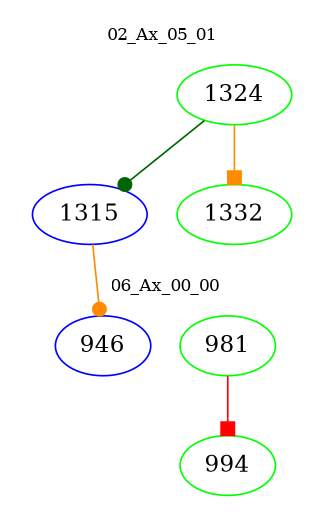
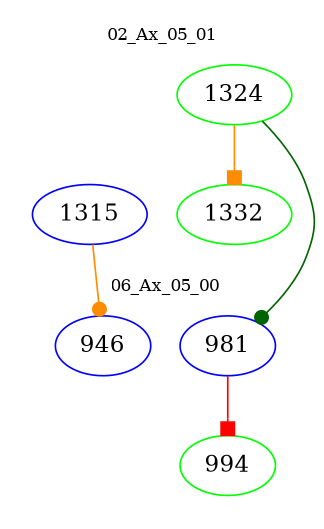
(167, 150) -> (314, 222)
(165, 287) -> (165, 287)
(228, 346) -> (228, 346)
